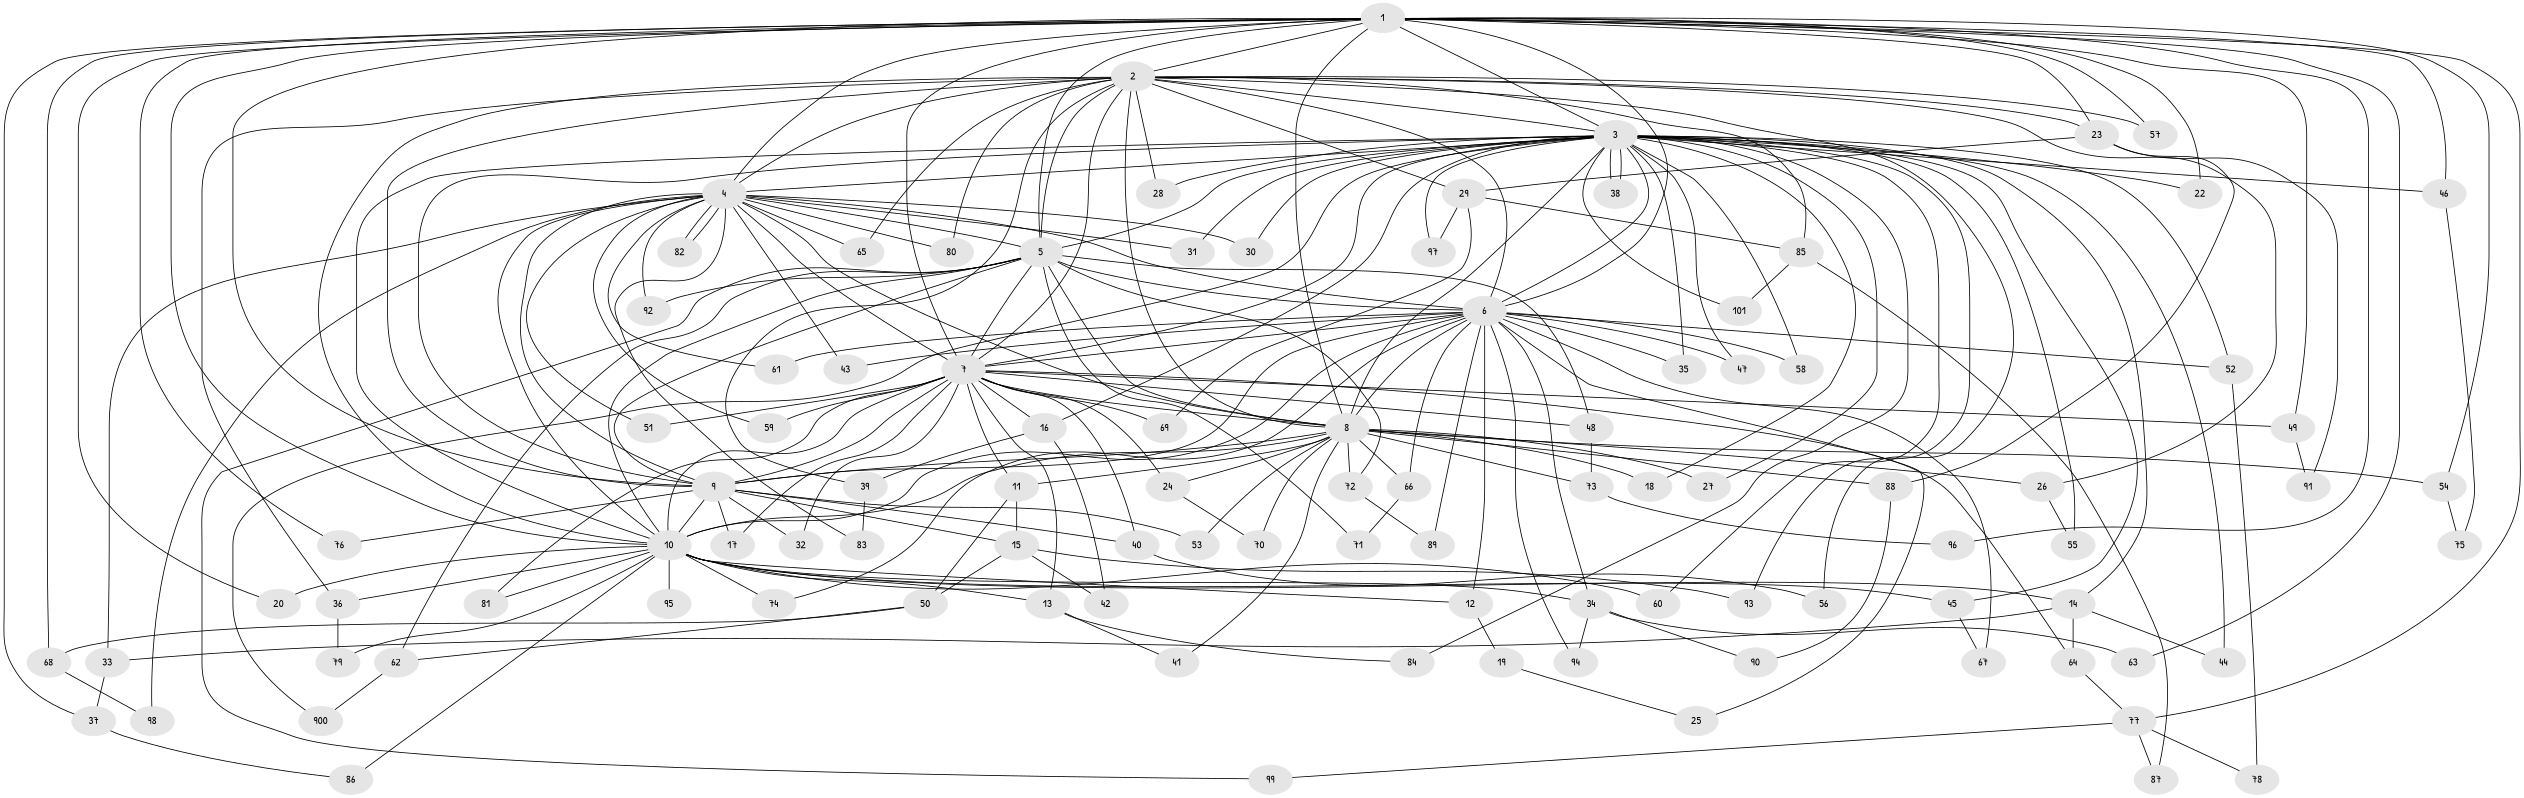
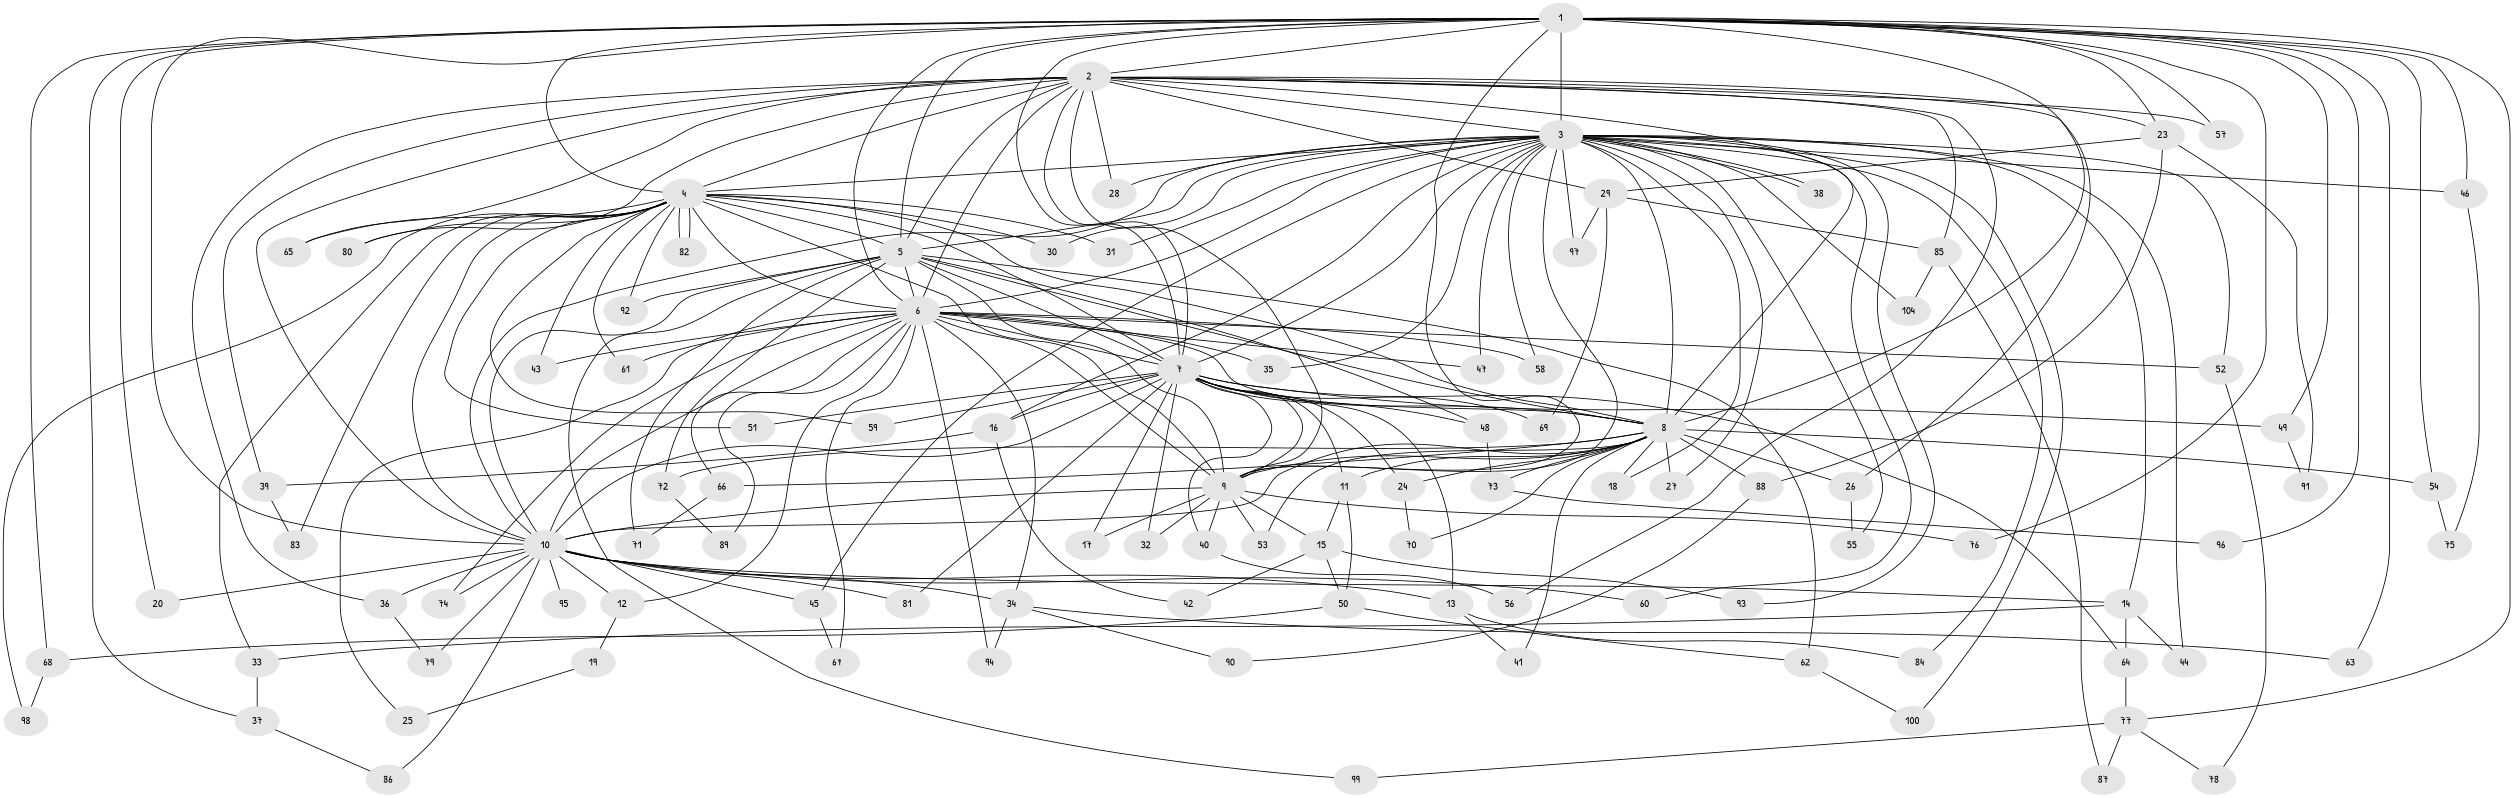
(2200, 194) -> none
(1739, 311) -> (1909, 311)
(321, 721) -> (1913, 721)
